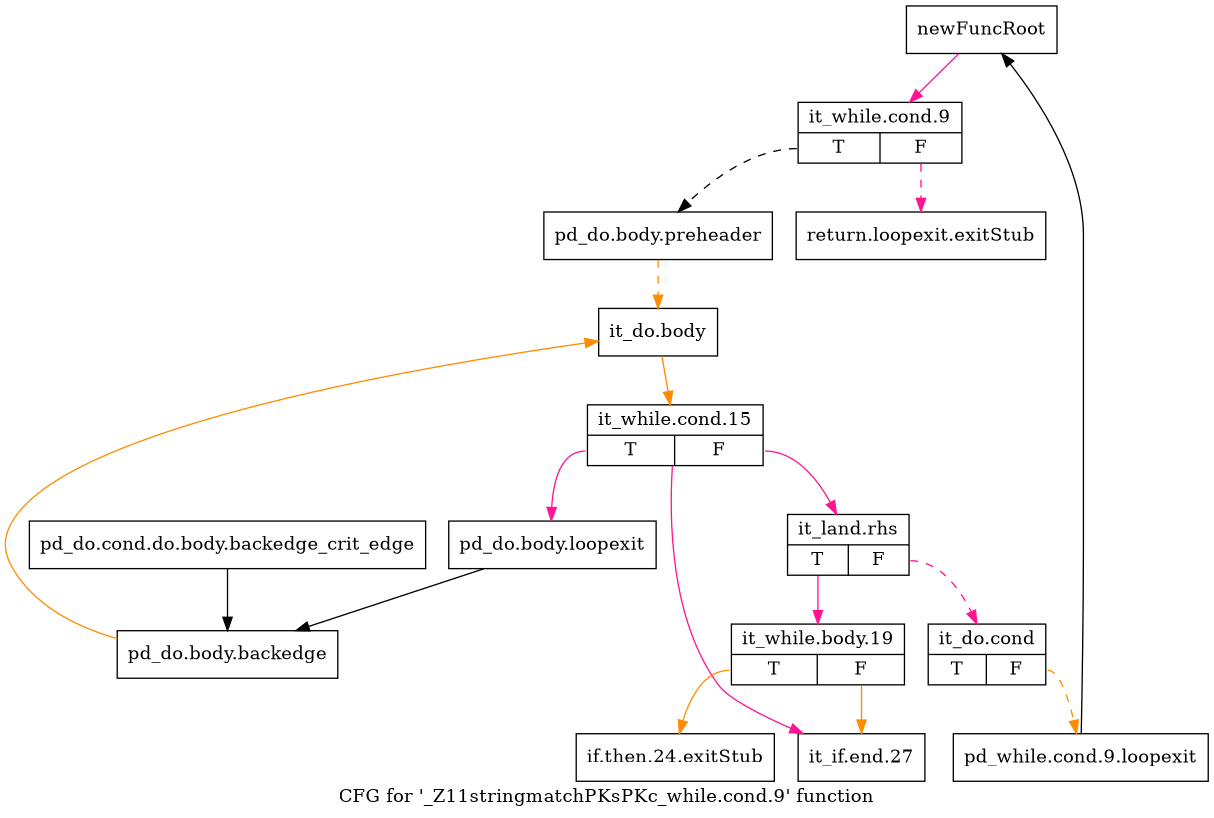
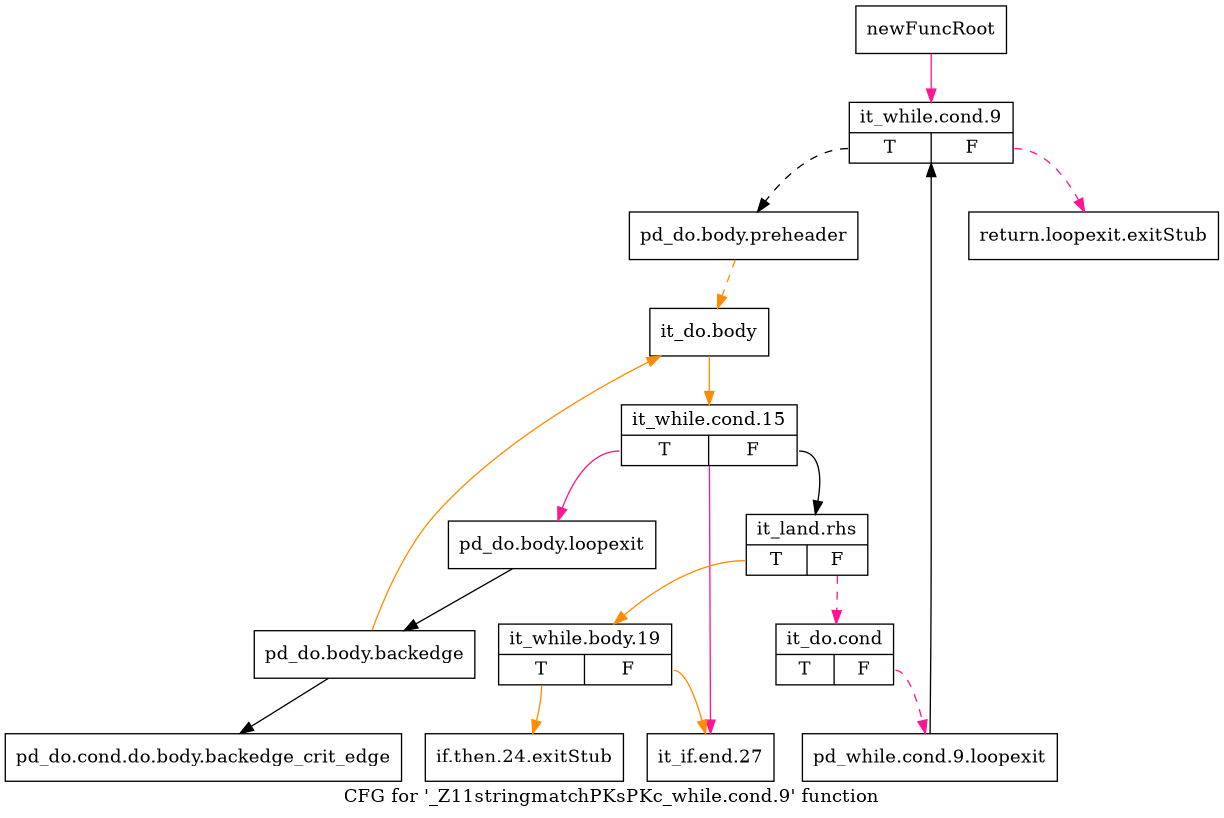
(1083, 390) -> (931, 455)
(804, 468) -> (819, 471)
(228, 593) -> (290, 702)
(818, 593) -> (680, 578)
(1065, 692) -> (913, 692)
